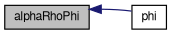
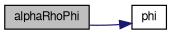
(116, 10) -> (105, 25)
